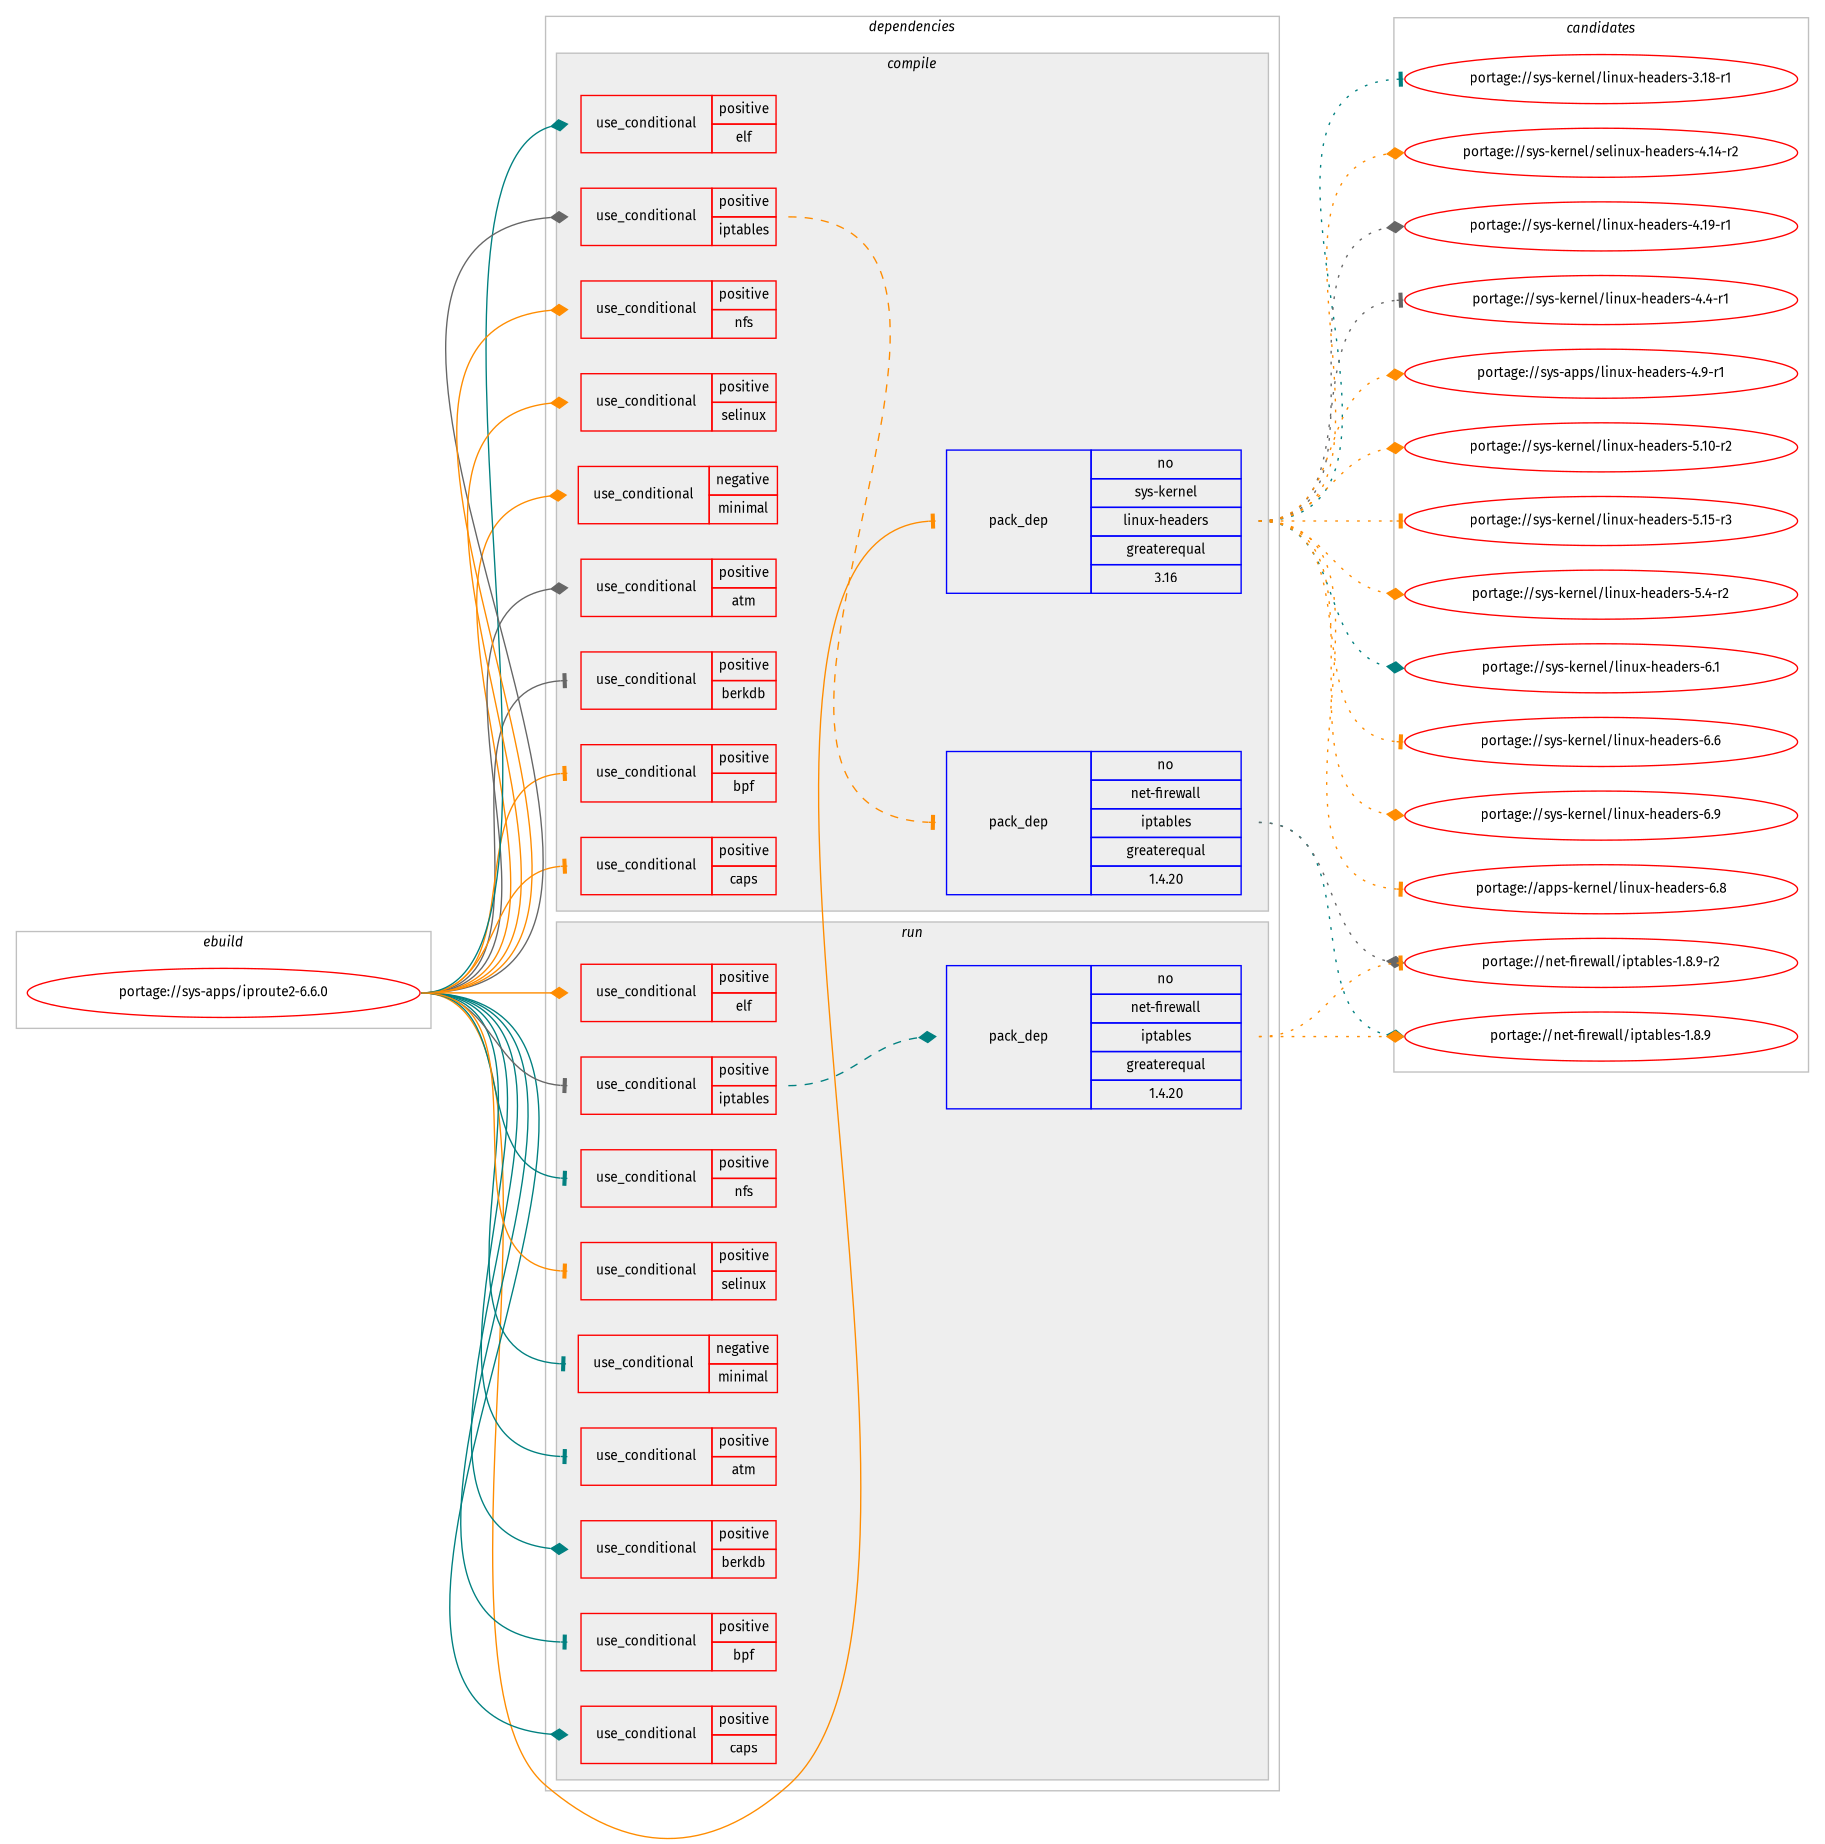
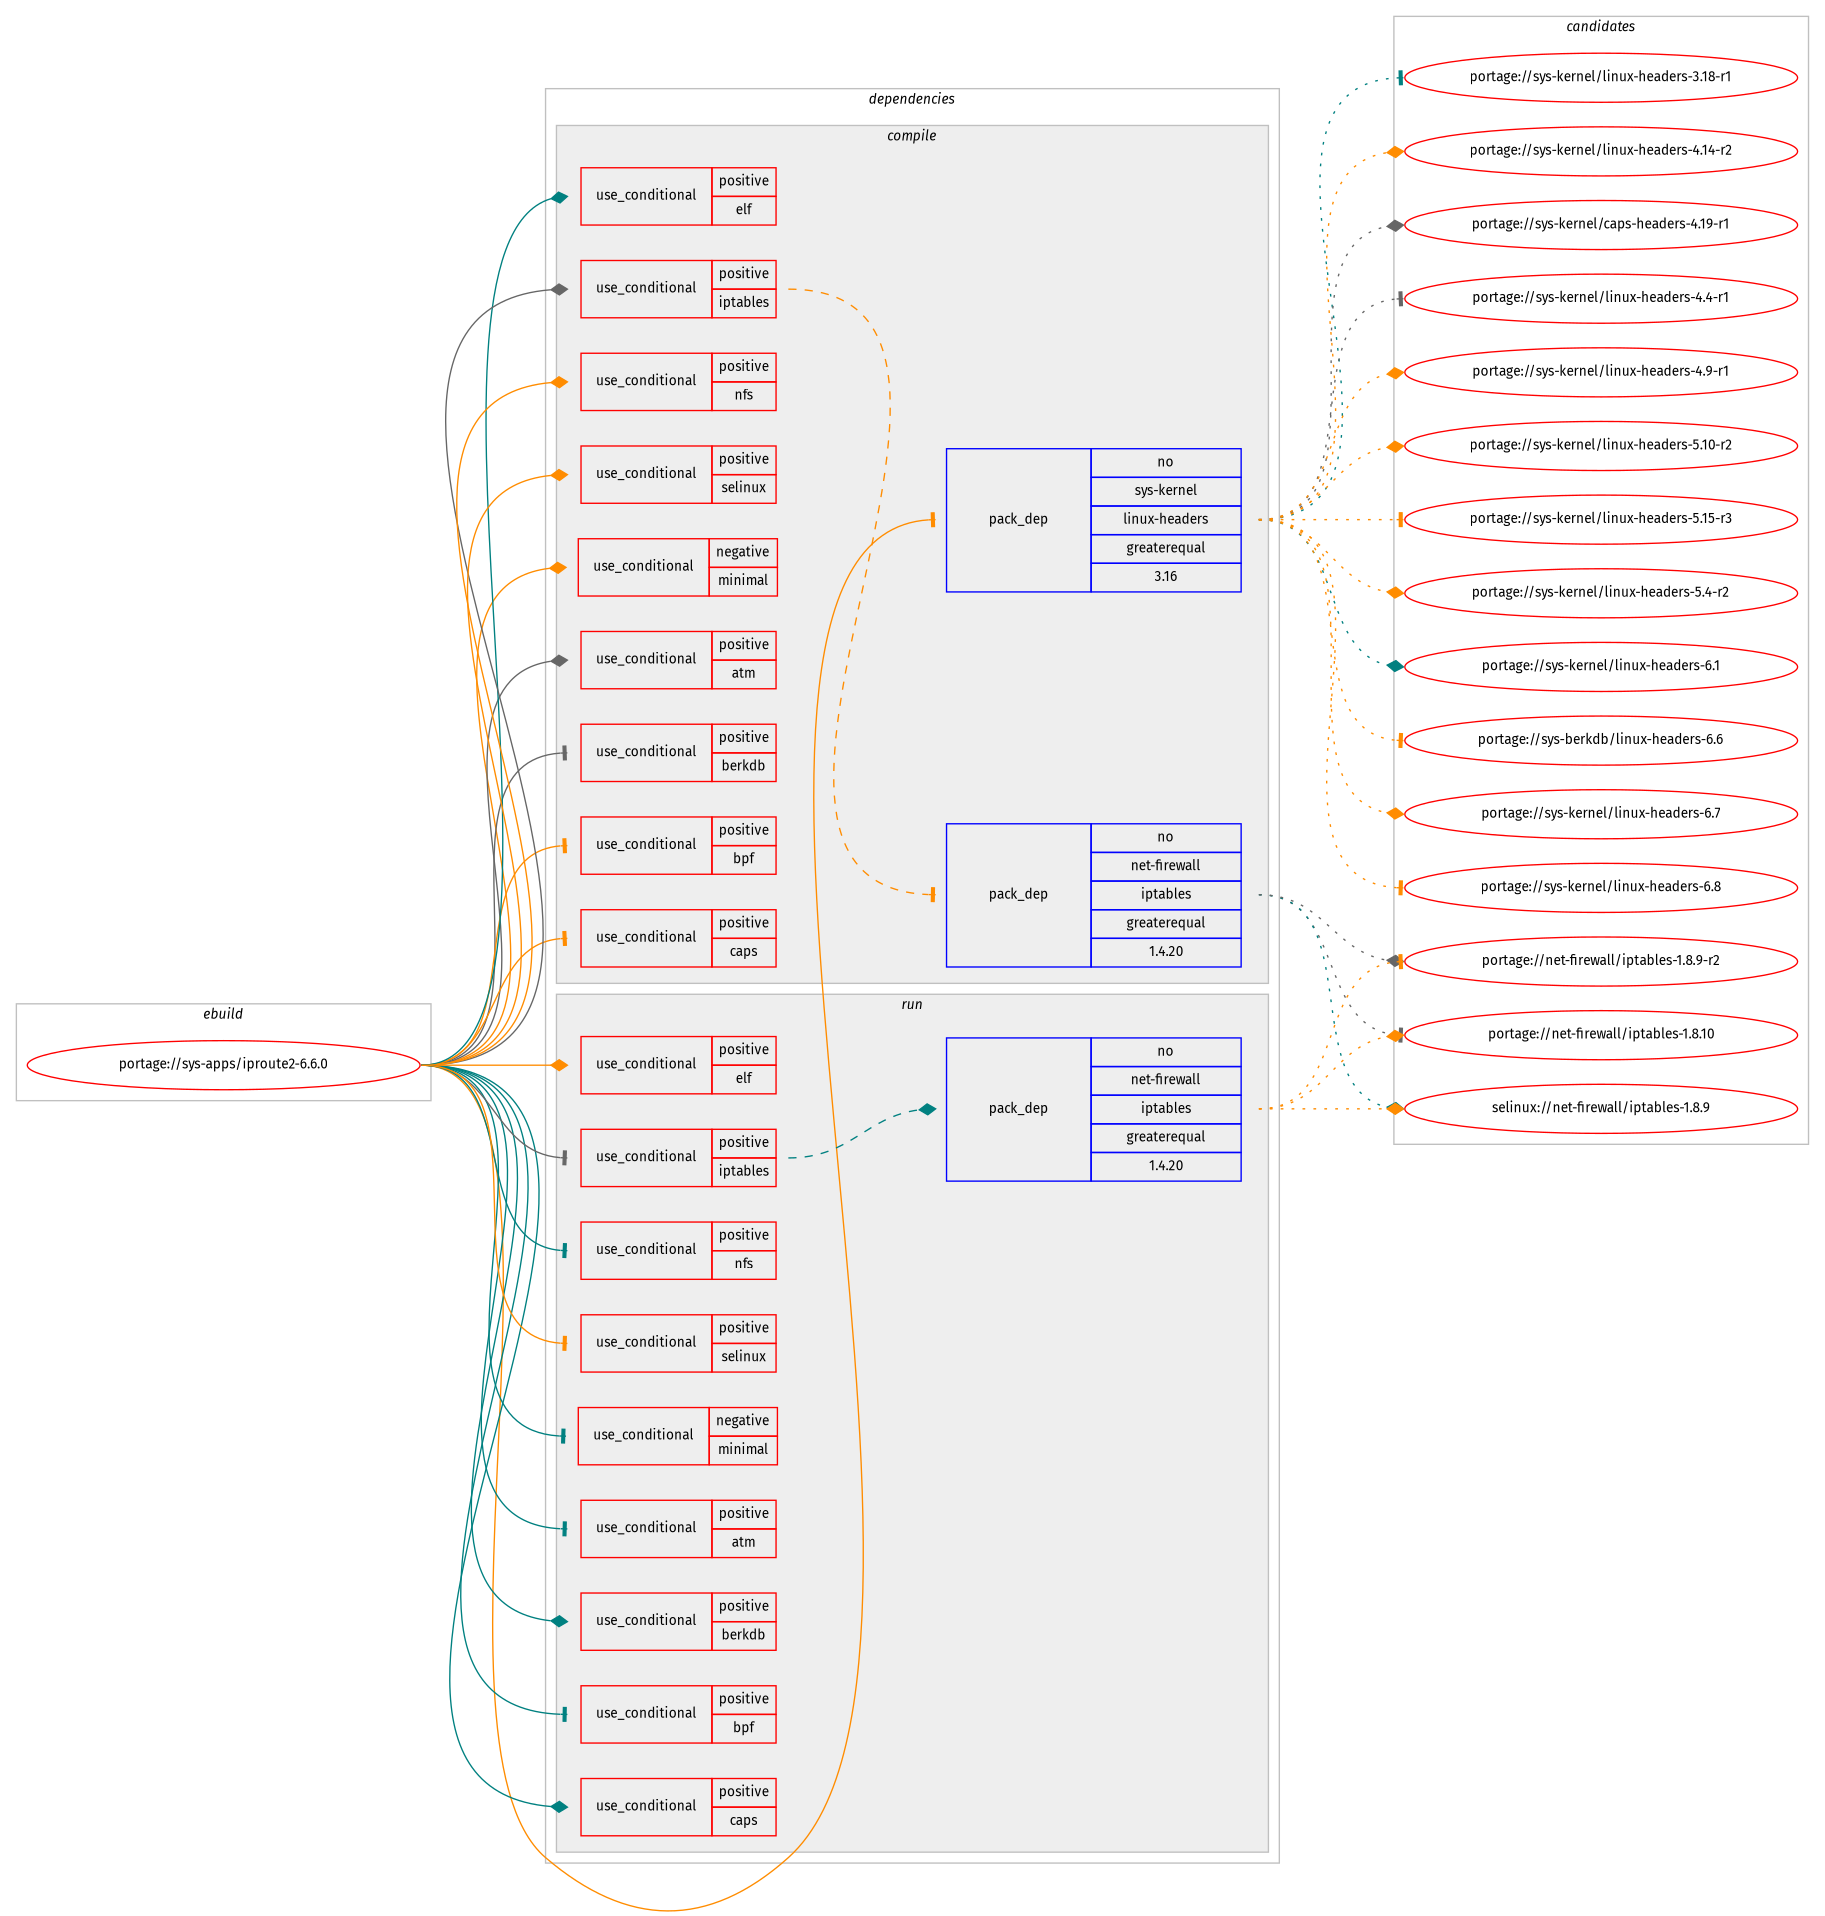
(1601, 153) -> (1601, 151)
(1601, 226) -> (1601, 225)
(1601, 374) -> (1601, 372)
(1601, 742) -> (1601, 741)
(1601, 816) -> (1601, 814)
(1601, 889) -> (1601, 888)
none -> (1601, 1035)
(1601, 1036) -> (1601, 1109)
